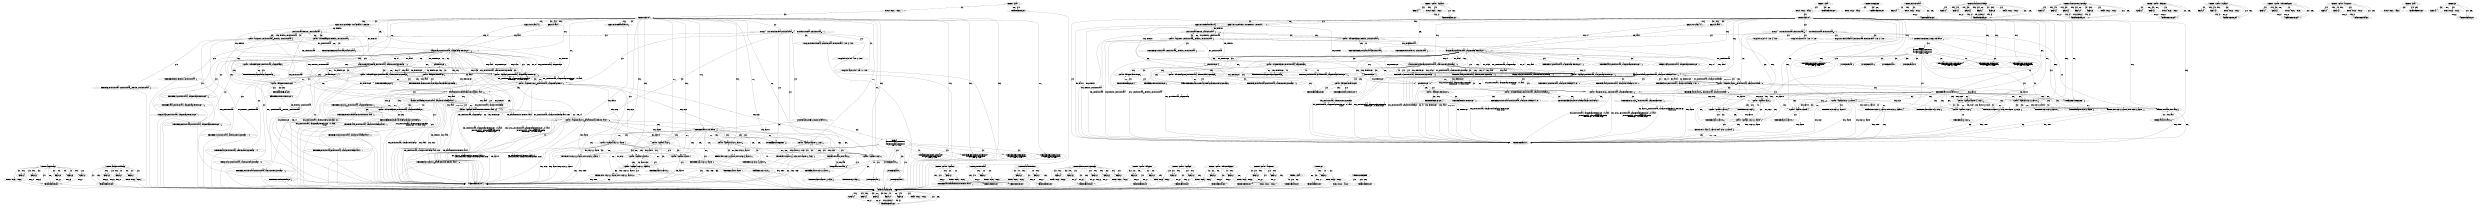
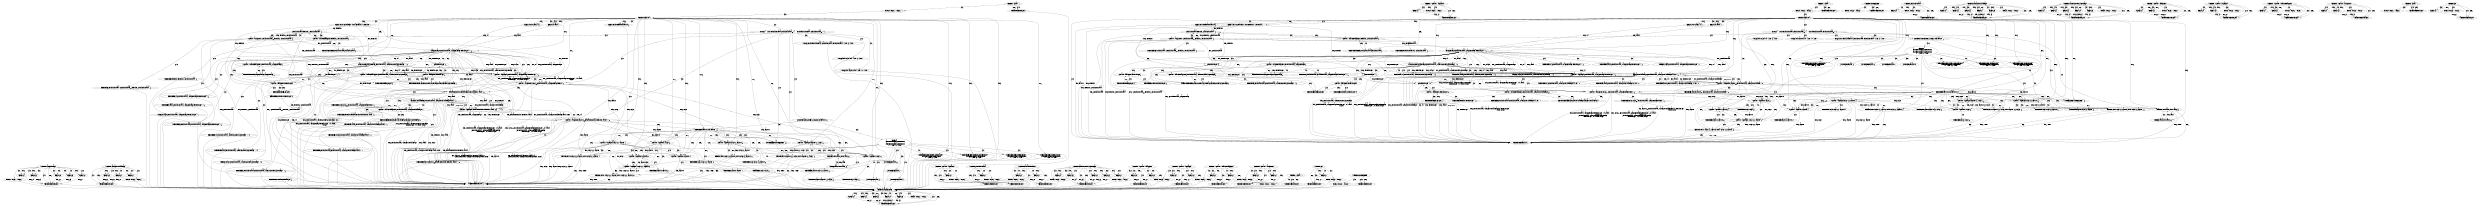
(388, 101) -> (388, 101)
(955, 184) -> none
